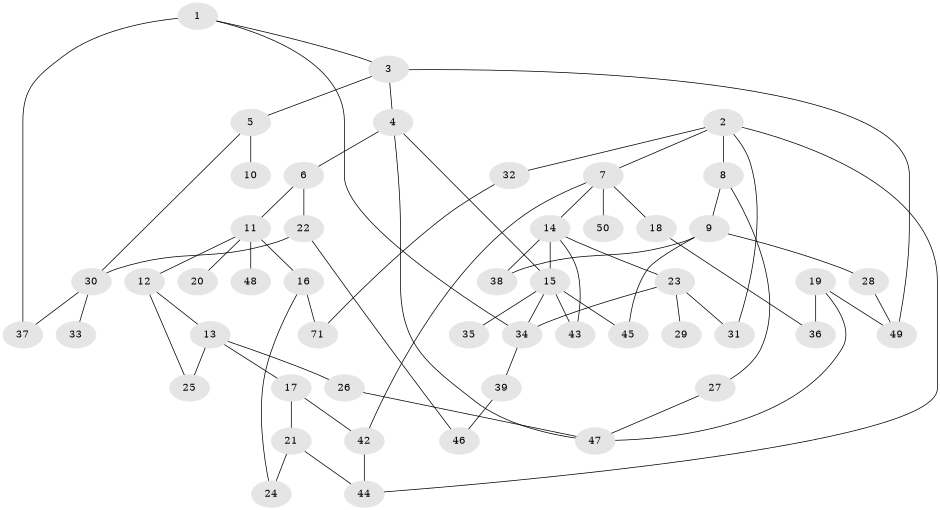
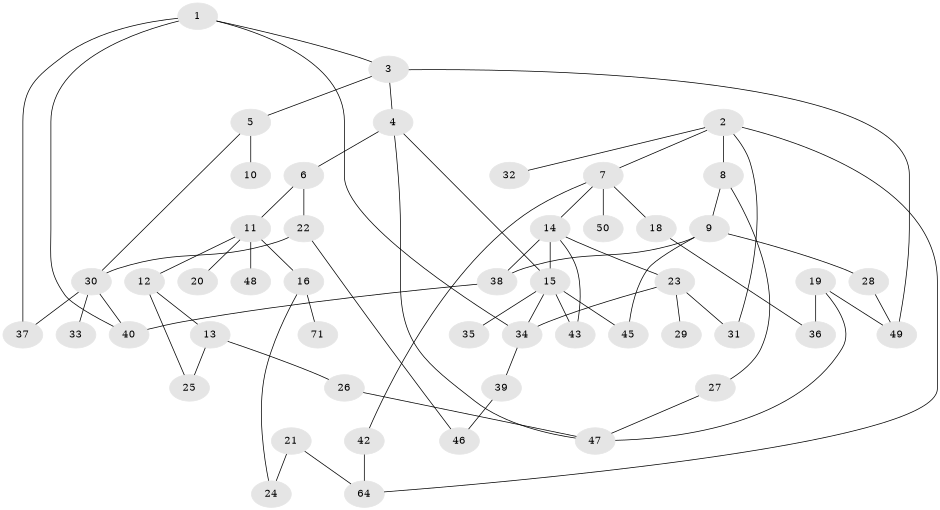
(407, 248) -> none
none -> (129, 335)
(291, 388) -> none
(364, 494) -> (364, 494)
